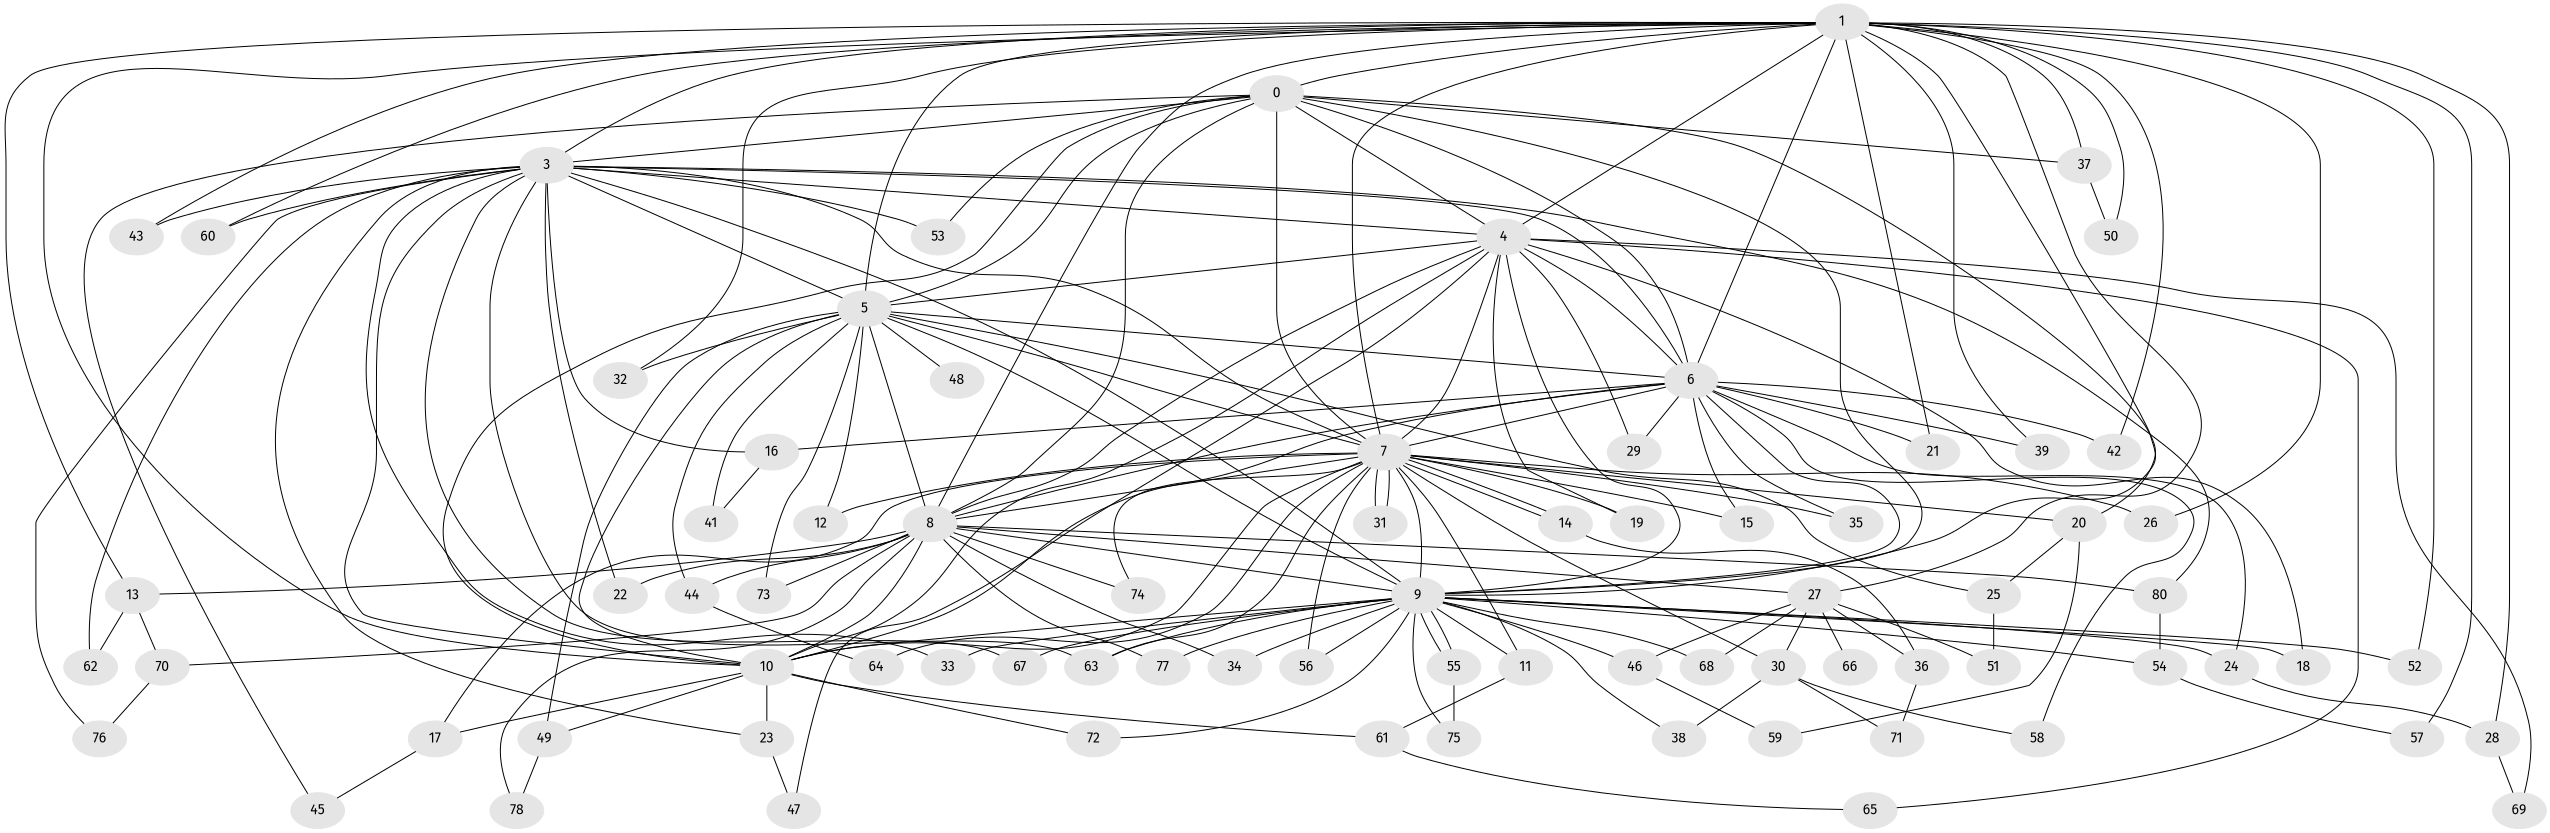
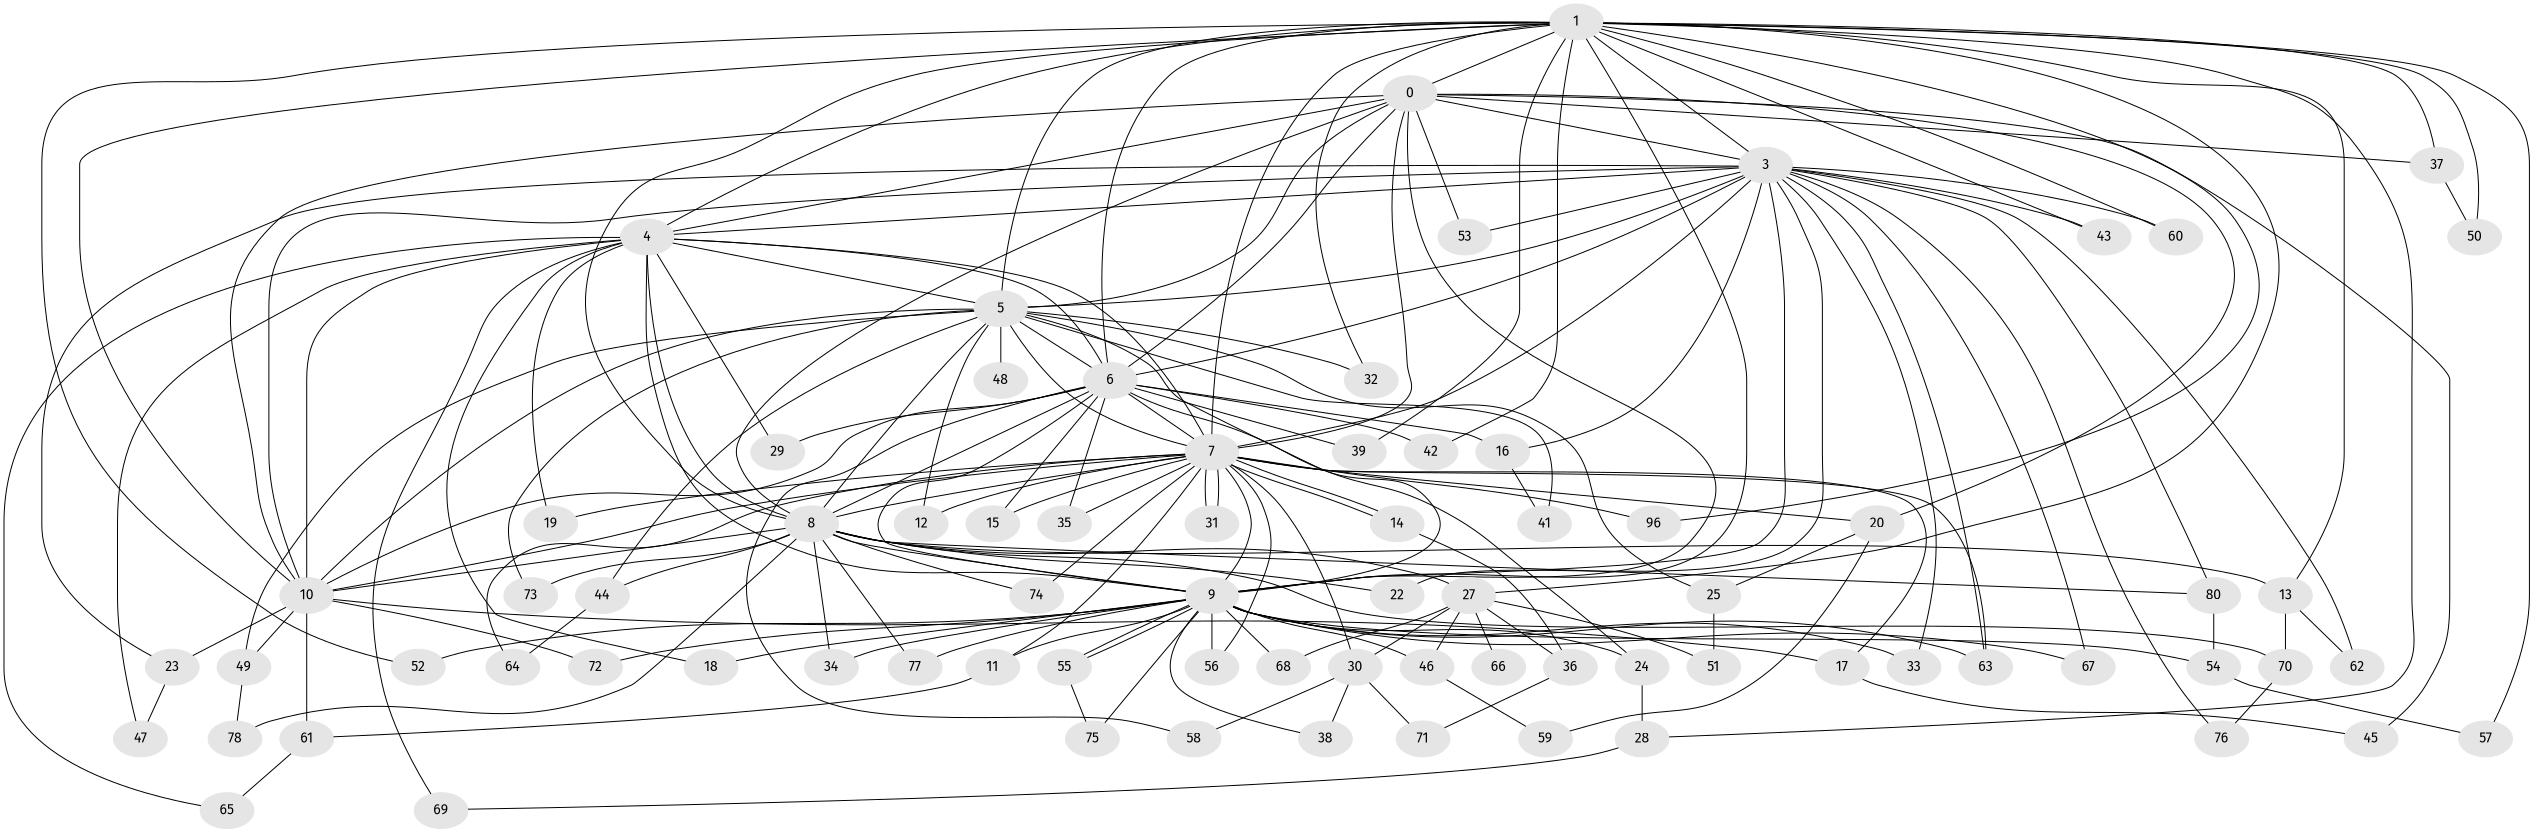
(1933, 452) -> none
(2151, 524) -> (1654, 524)
(1091, 625) -> none
